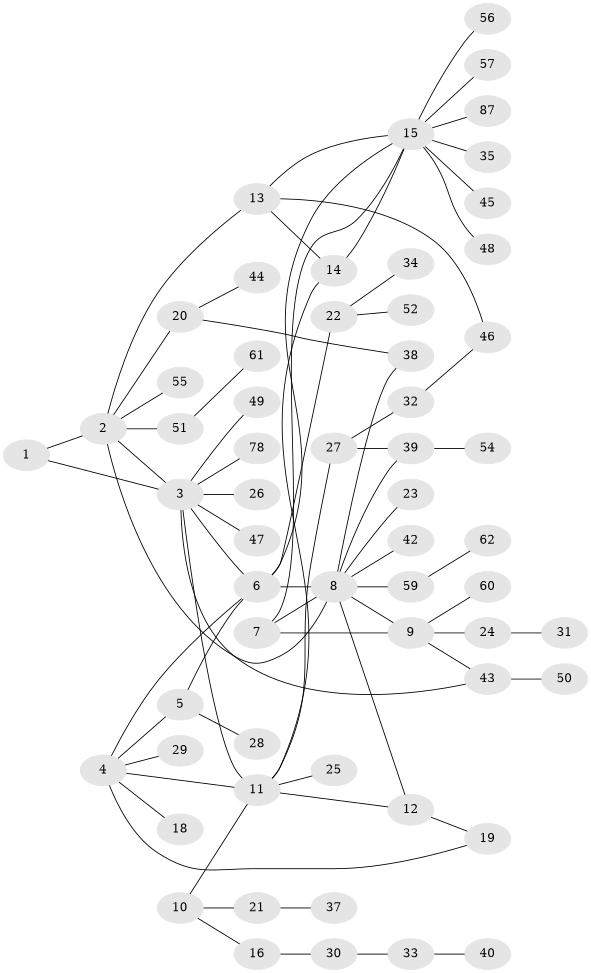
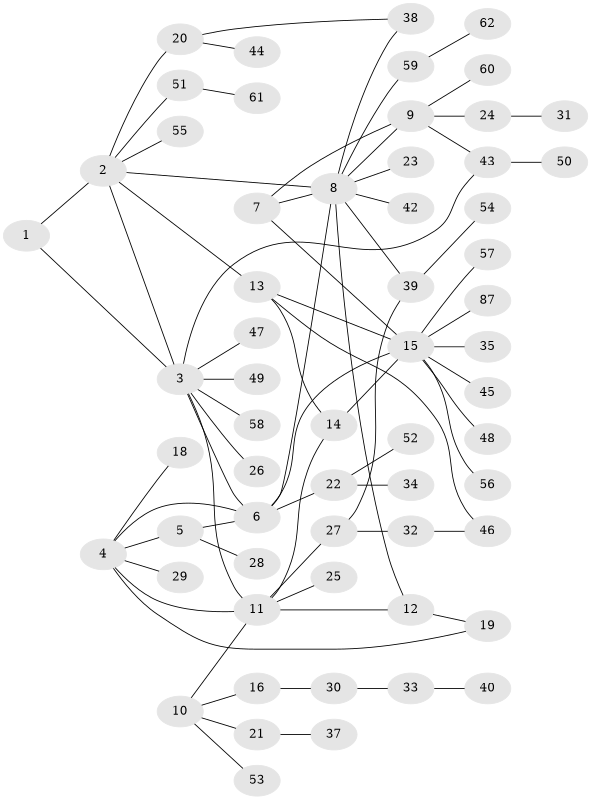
(257, 448) -> (257, 425)
none -> (257, 781)
